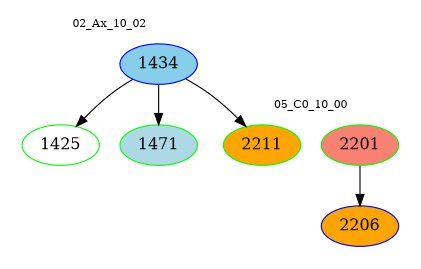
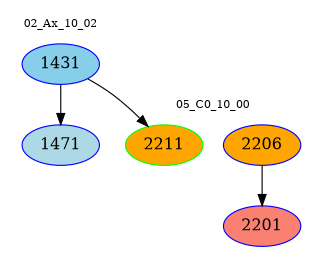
(159, 64) -> (61, 64)
(61, 145) -> none
(159, 145) -> (61, 145)
(360, 145) -> (262, 226)
(360, 180) -> (262, 180)
